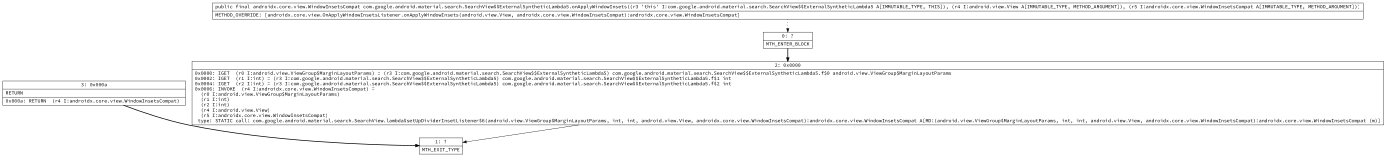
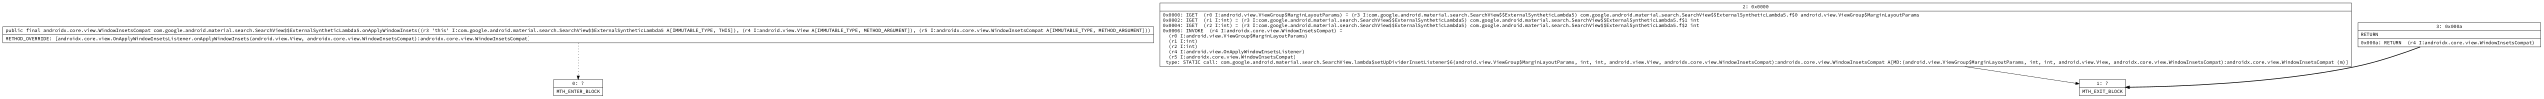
(788, 53) -> none
(233, 110) -> (1234, 52)
(441, 150) -> (2103, 92)
